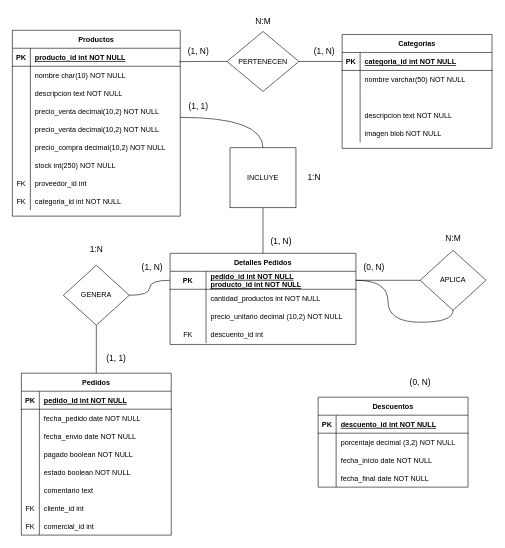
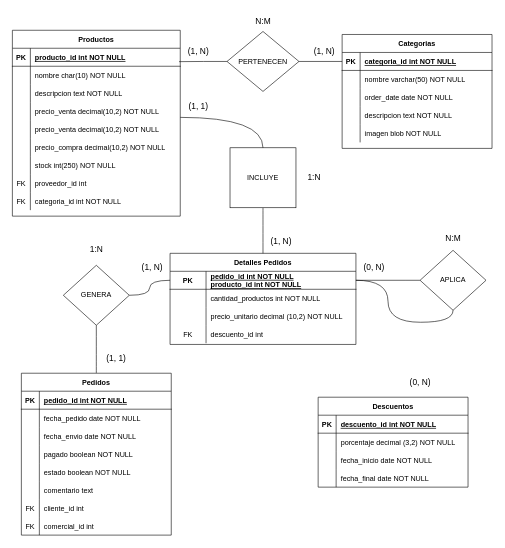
none -> (426, 98)
